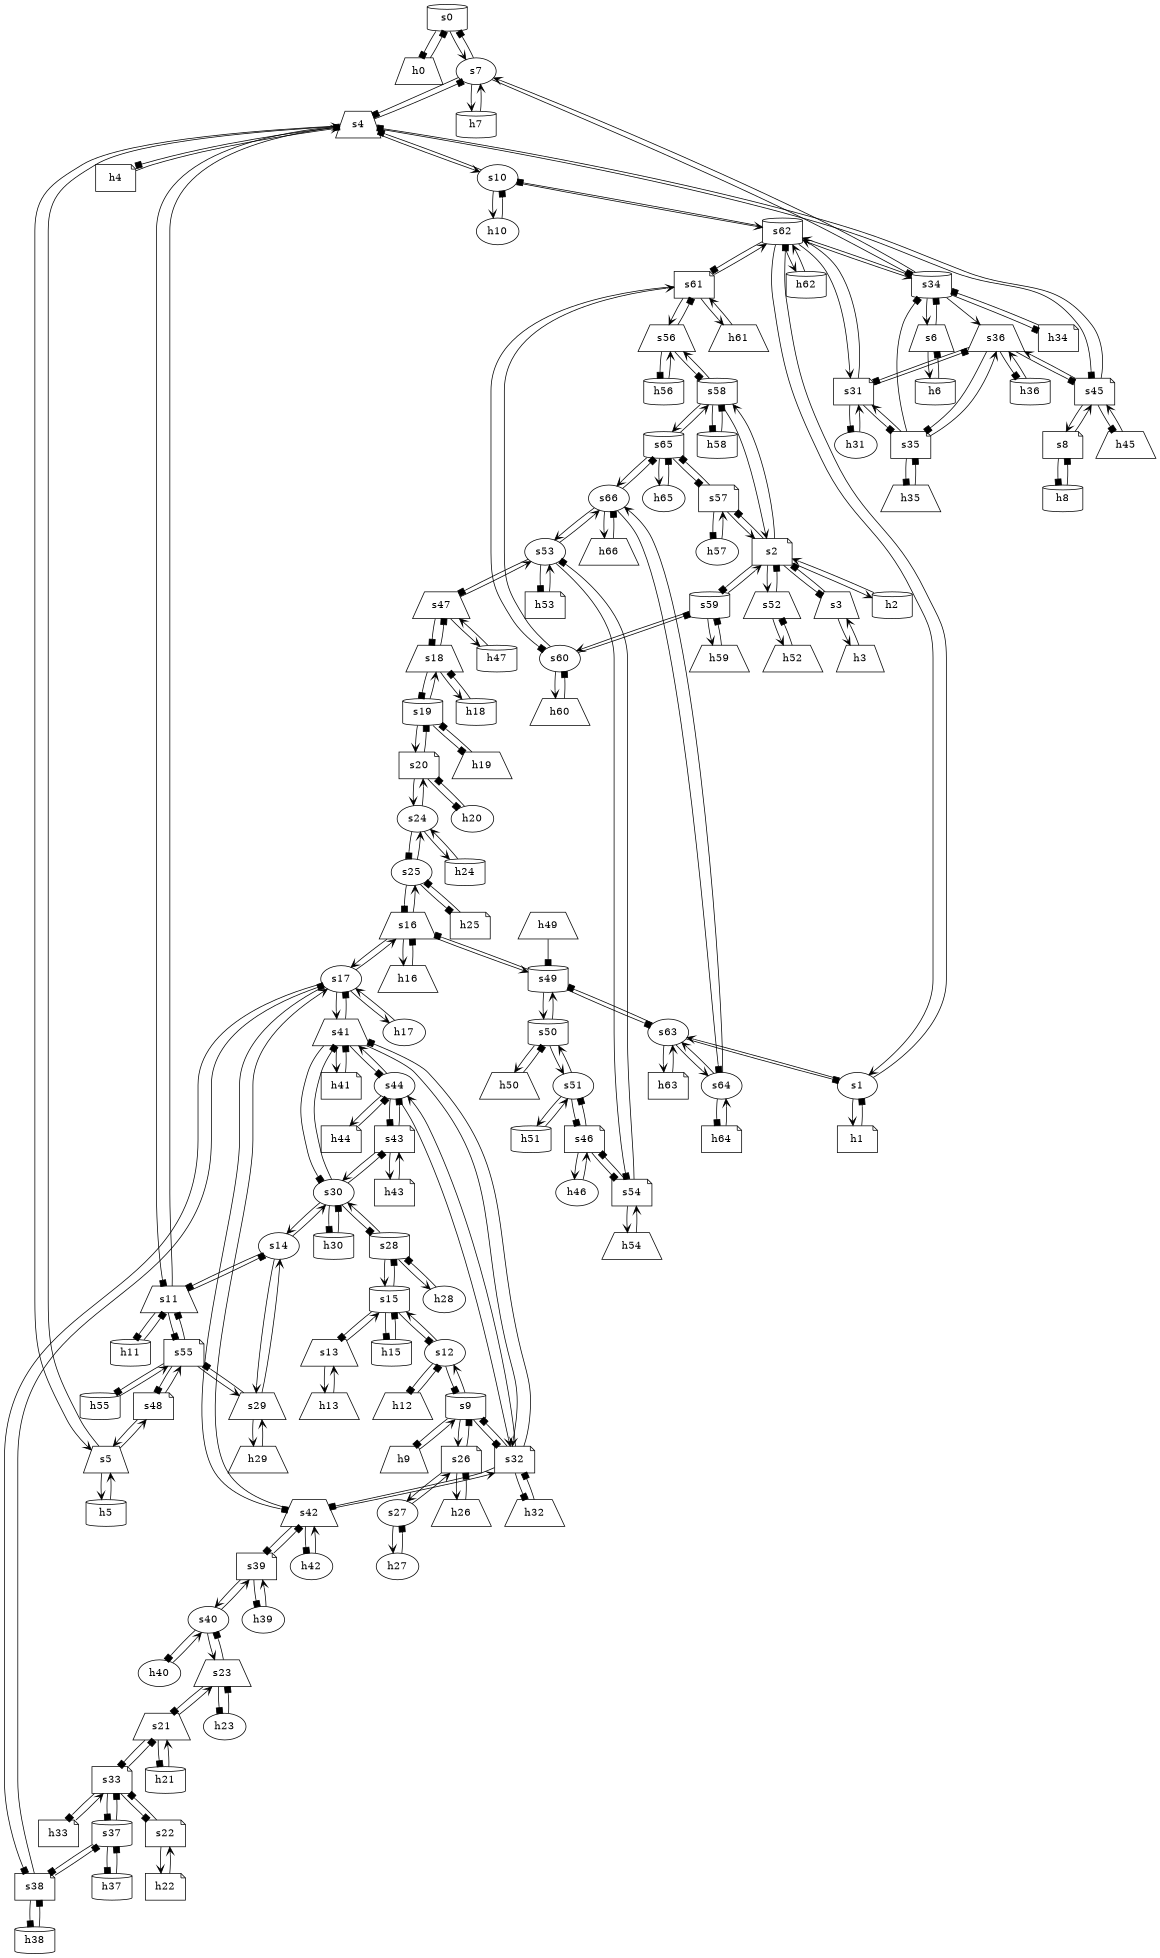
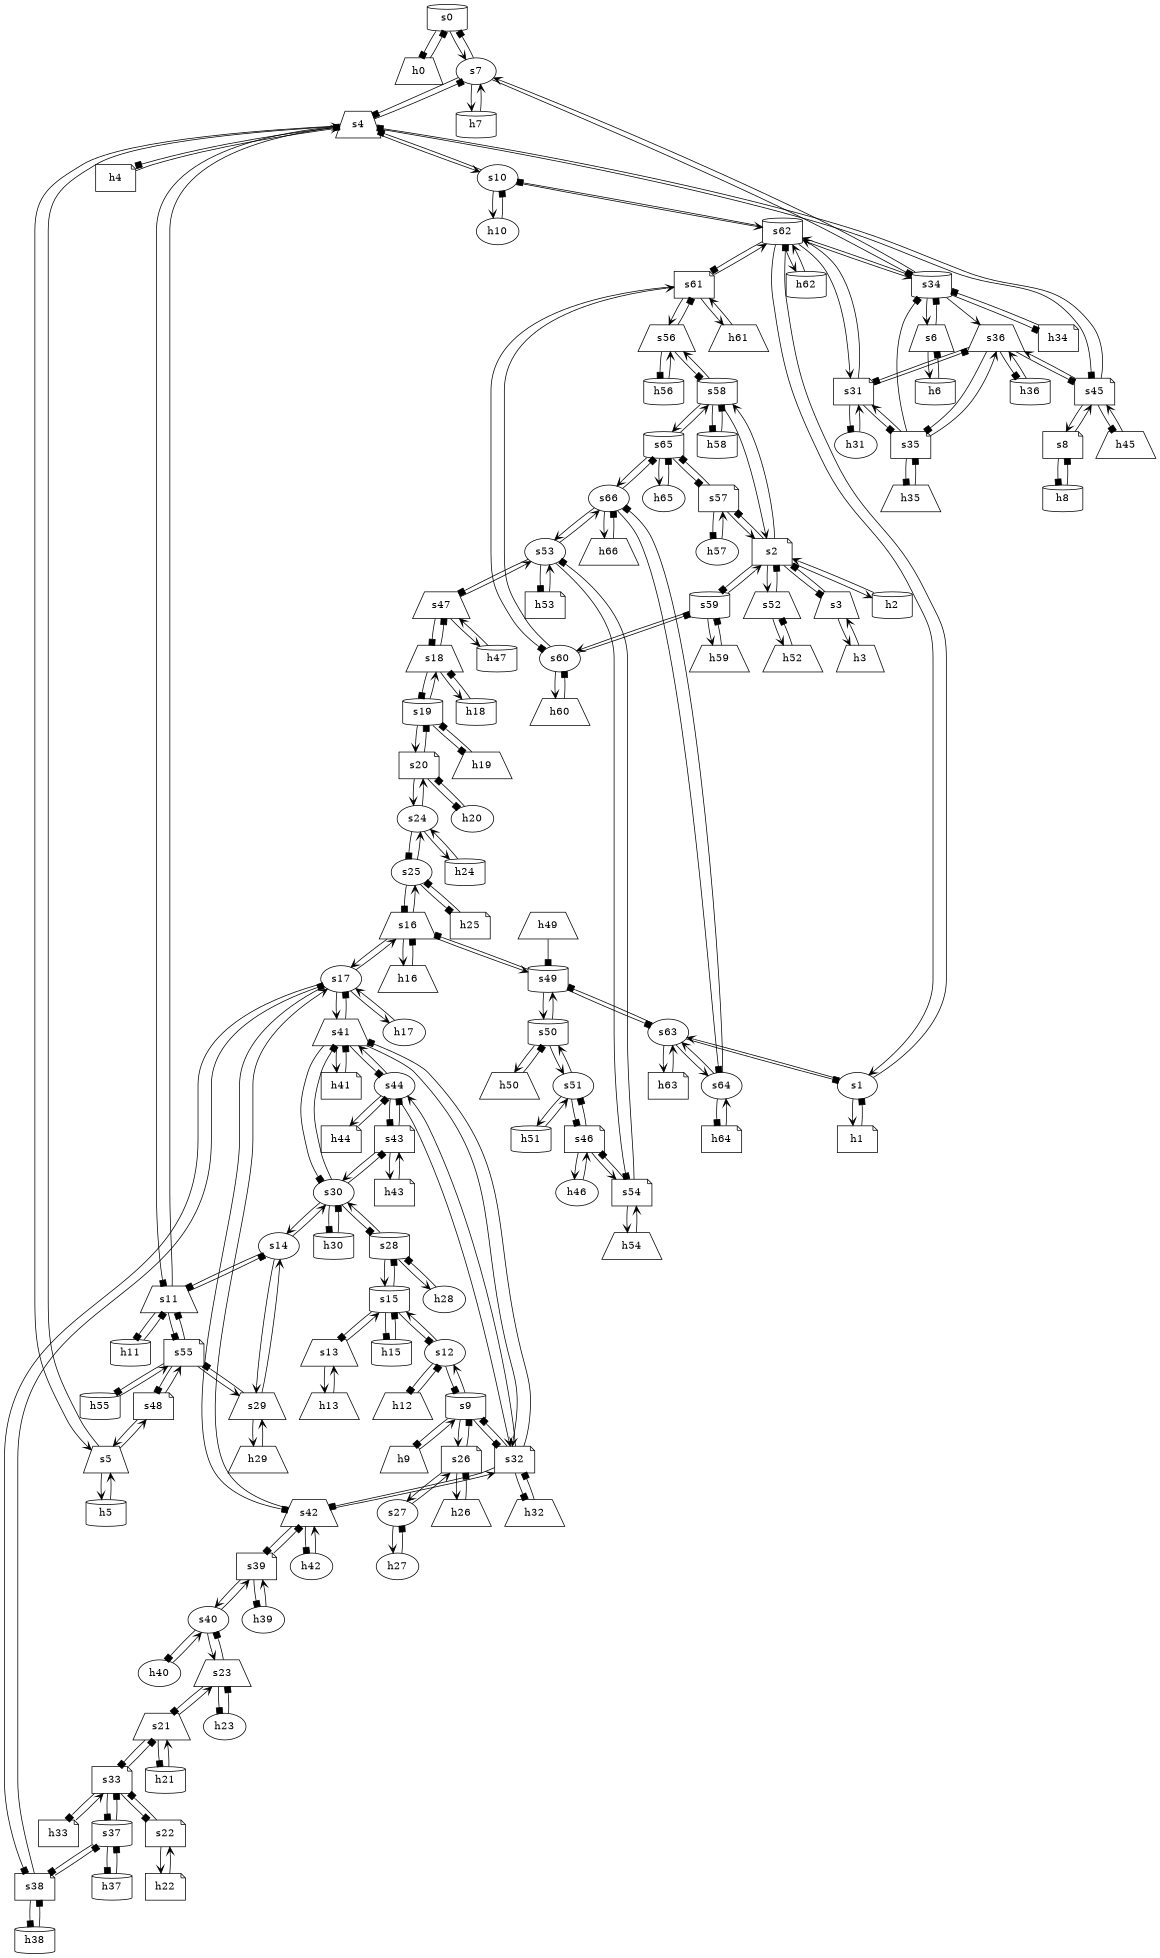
(702, 786) -> (702, 786)
(601, 1163) -> (601, 1163)
